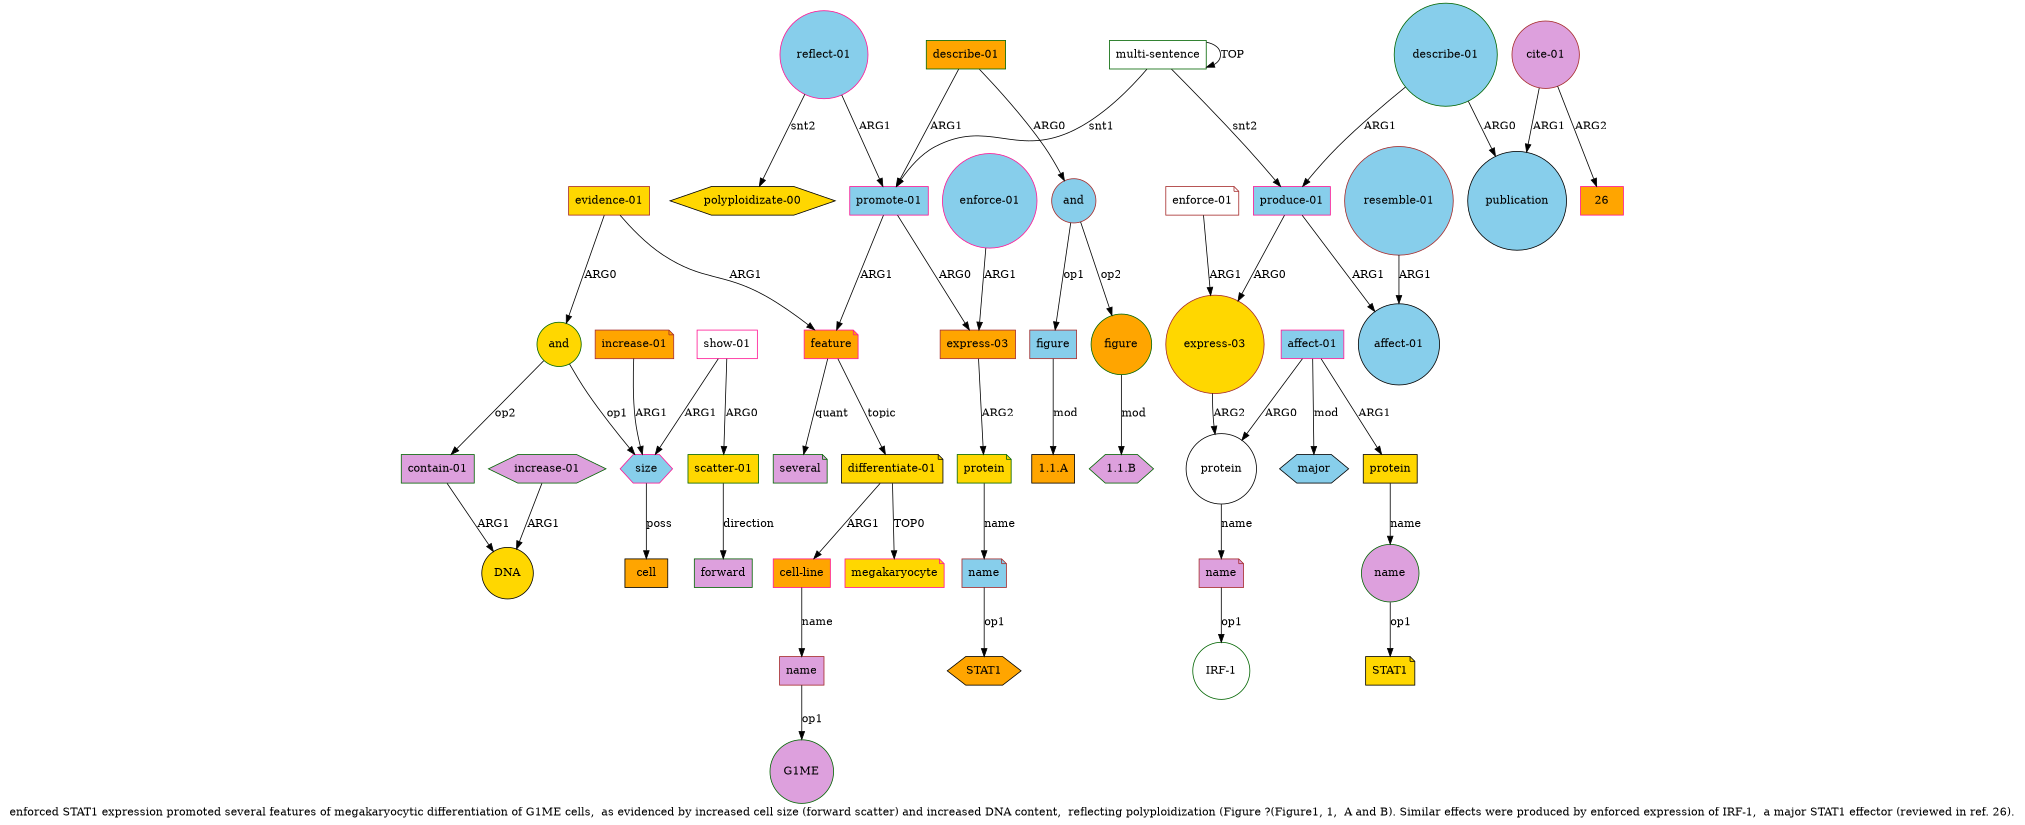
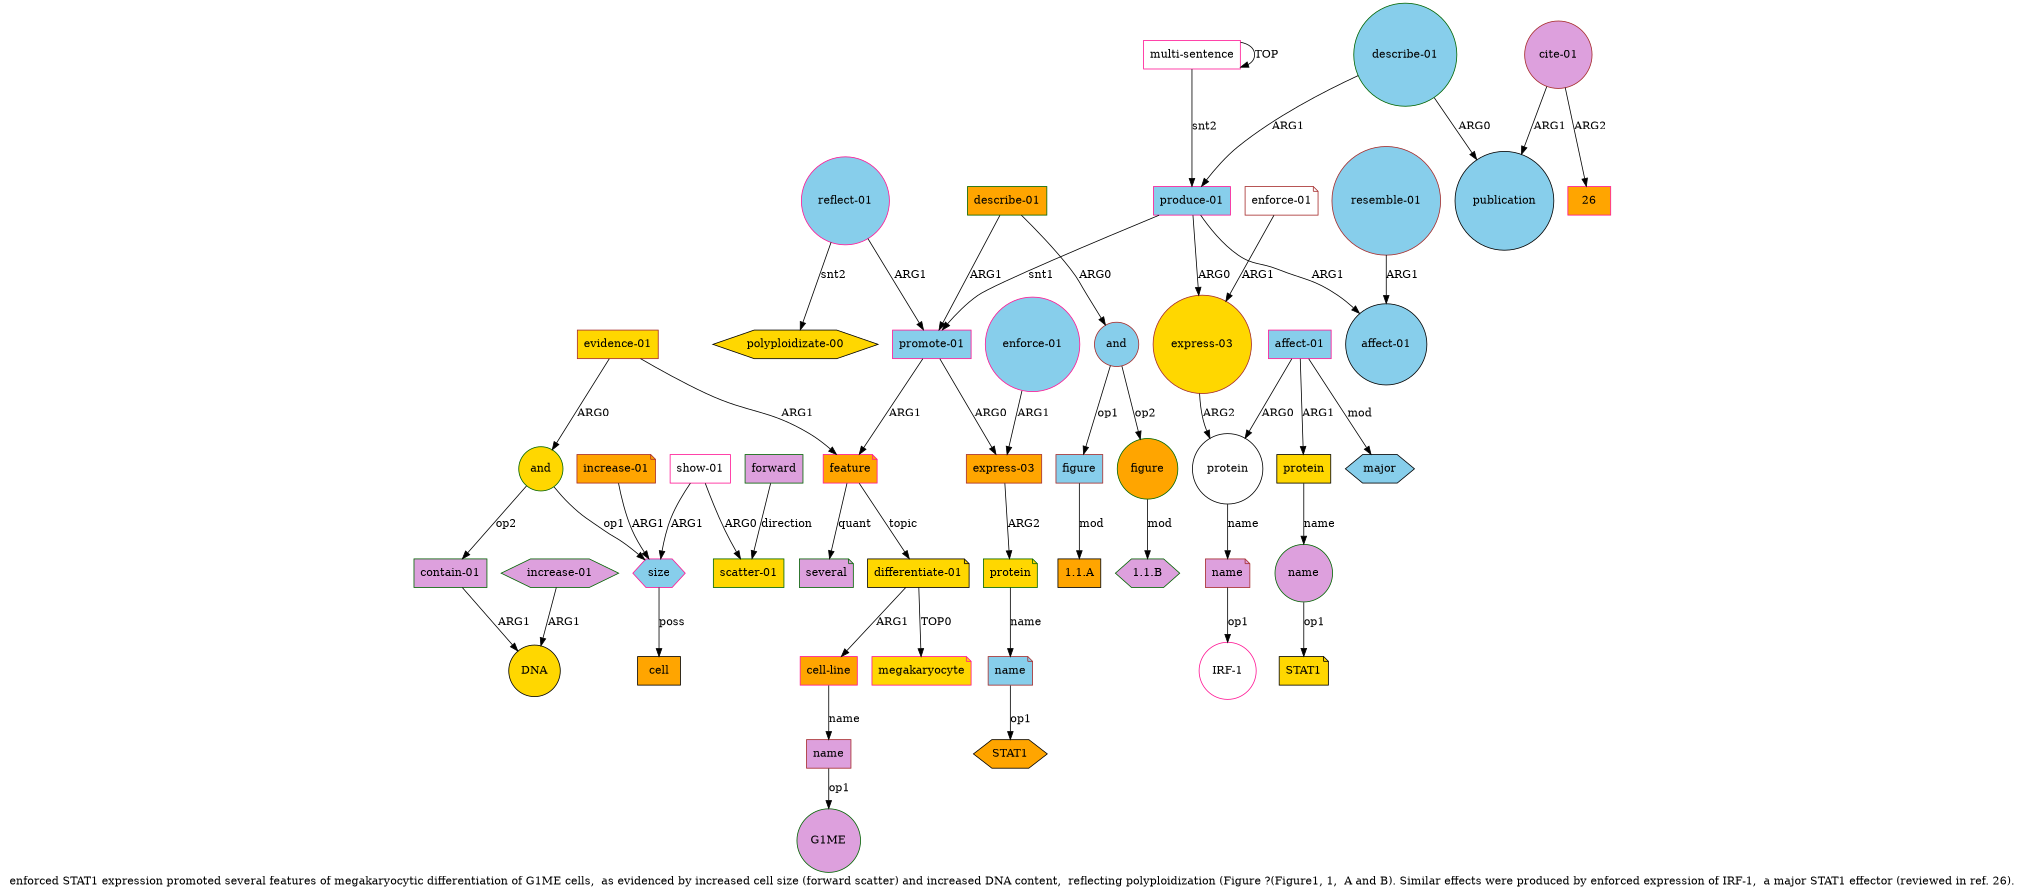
(1158, 55) -> (1192, 55)
(1028, 141) -> (1049, 262)
(723, 517) -> (762, 517)
(1221, 671) -> (1228, 671)
